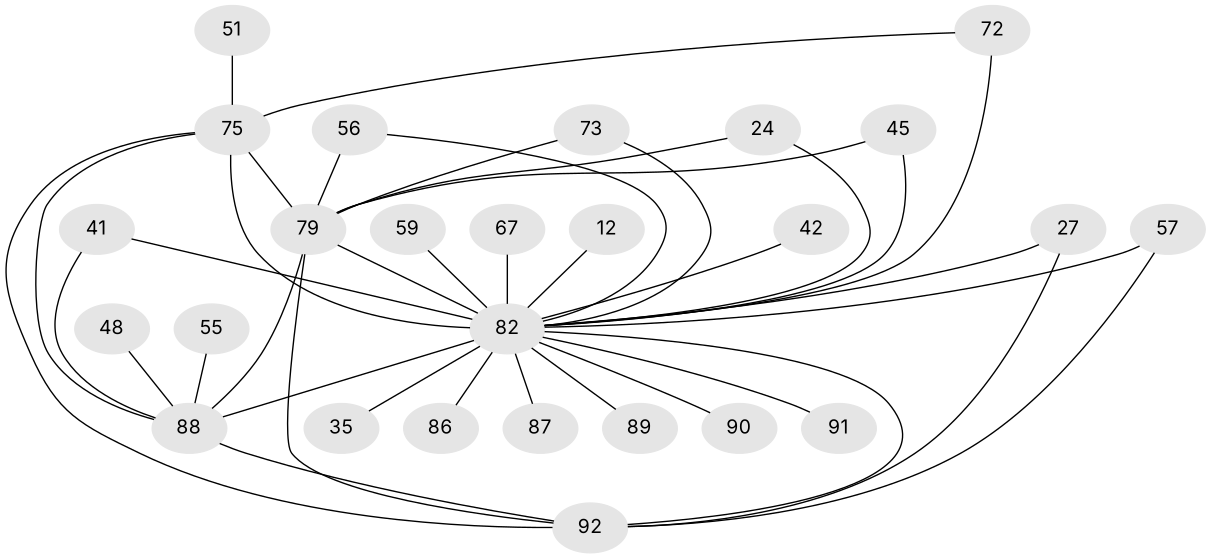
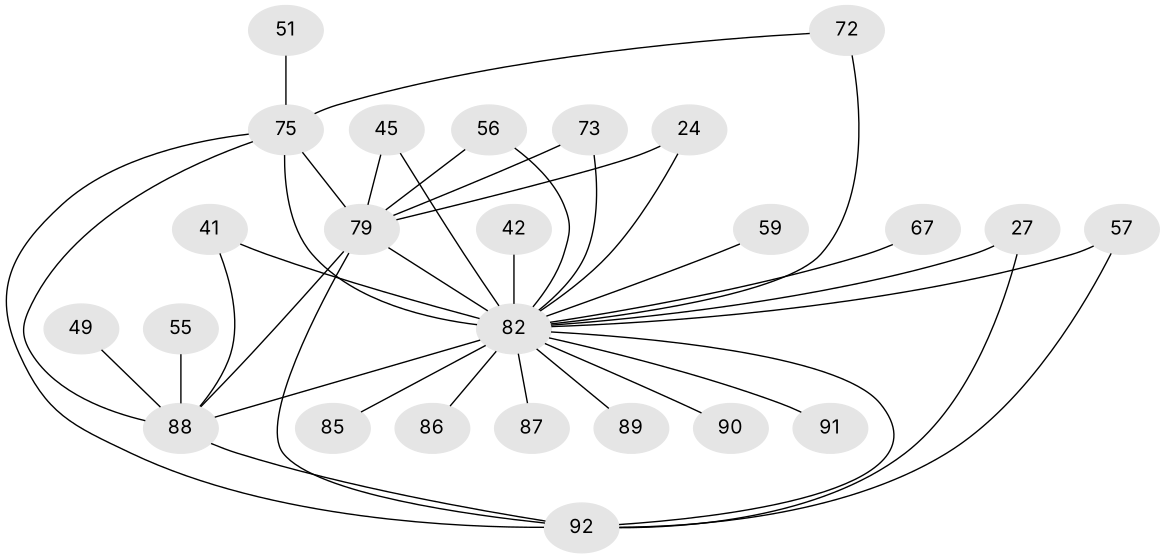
(607, 229) -> none
(112, 329) -> (81, 329)
(341, 428) -> (333, 428)
